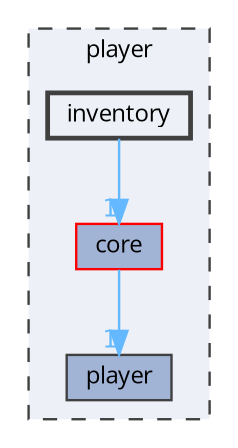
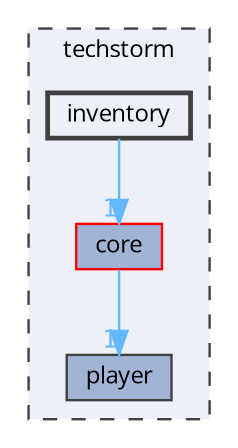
(119, 51) -> (119, 51)
